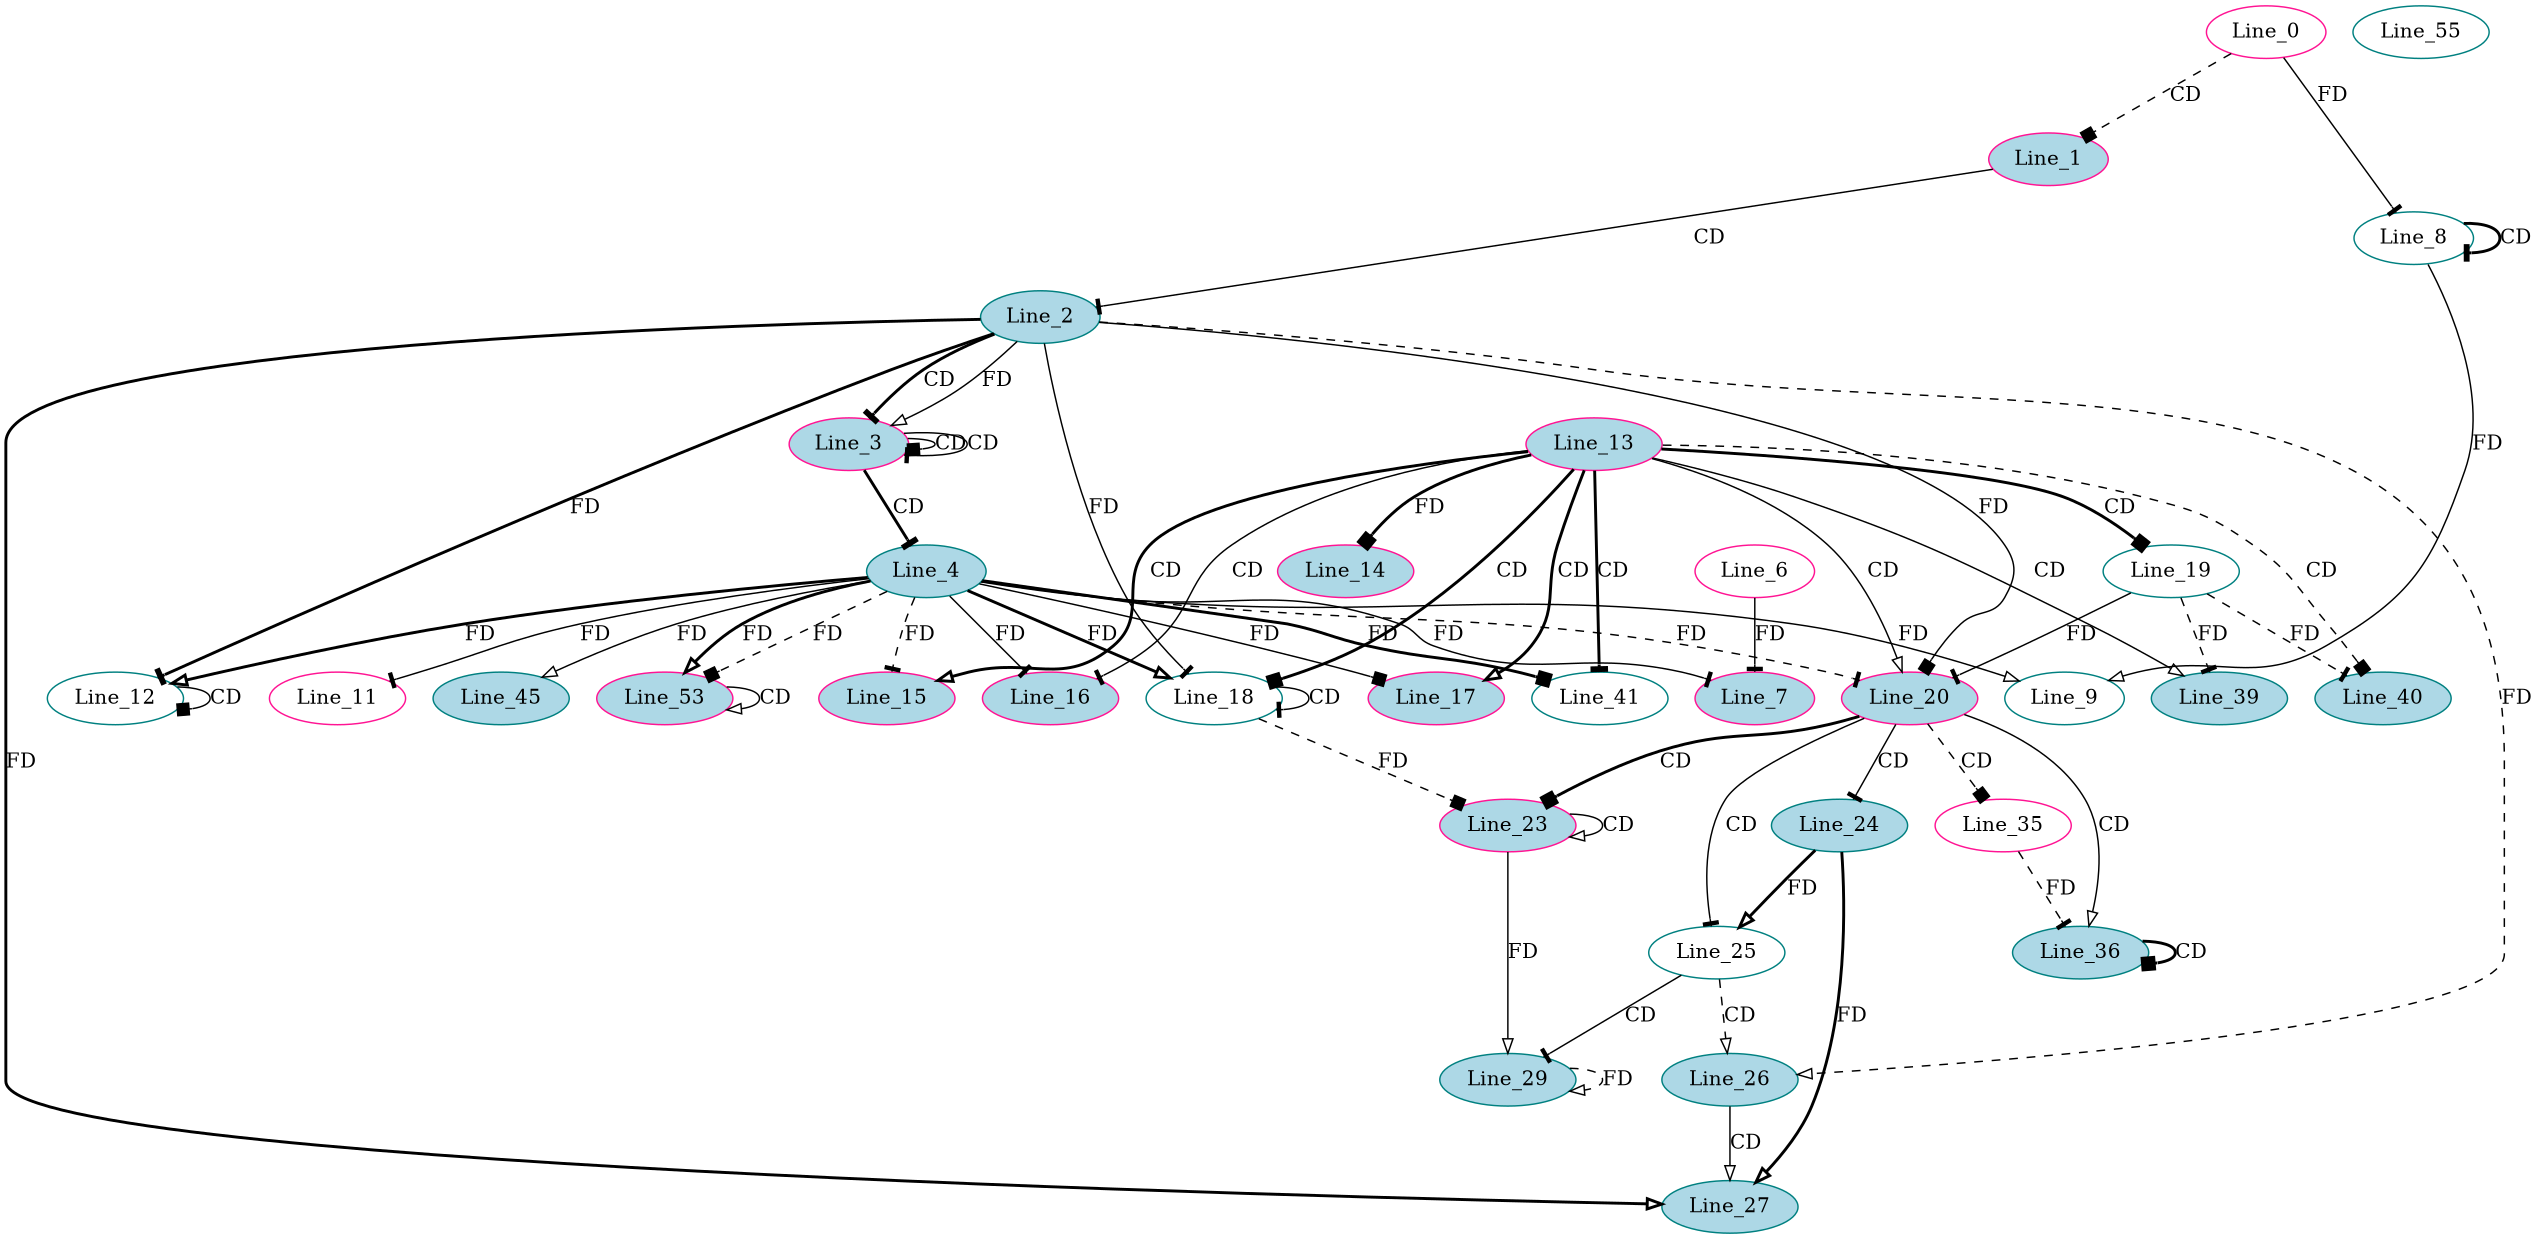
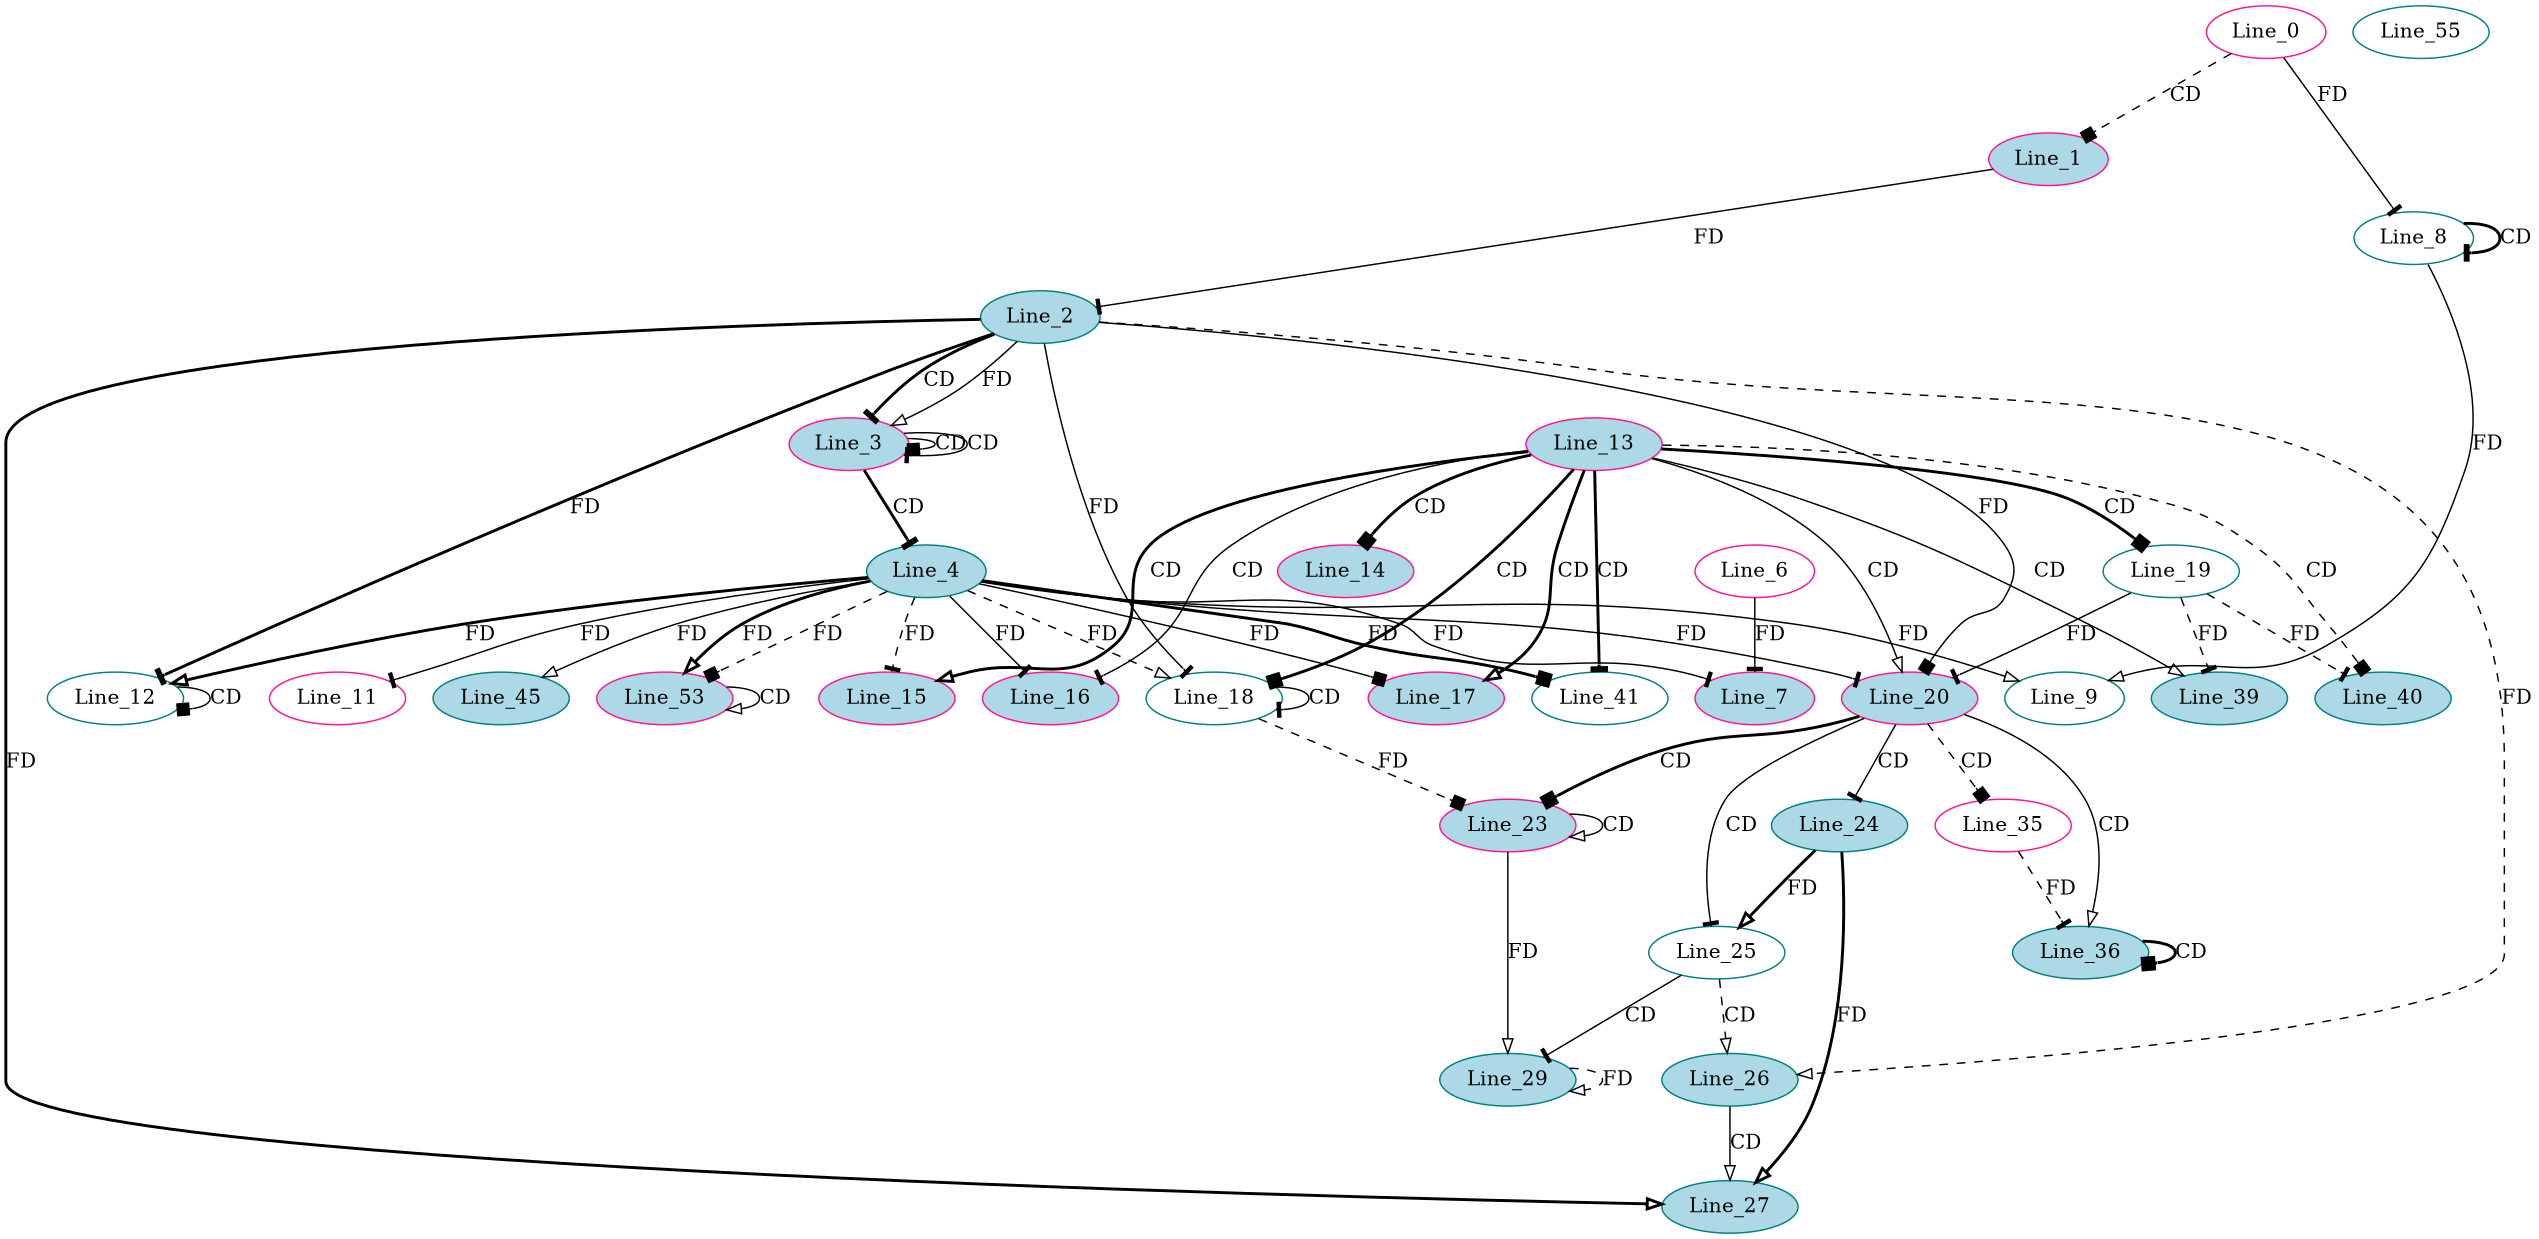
(1710, 238) -> (1710, 238)
(1430, 508) -> (1430, 508)
(1440, 621) -> (1440, 621)
(1062, 631) -> (1062, 631)
